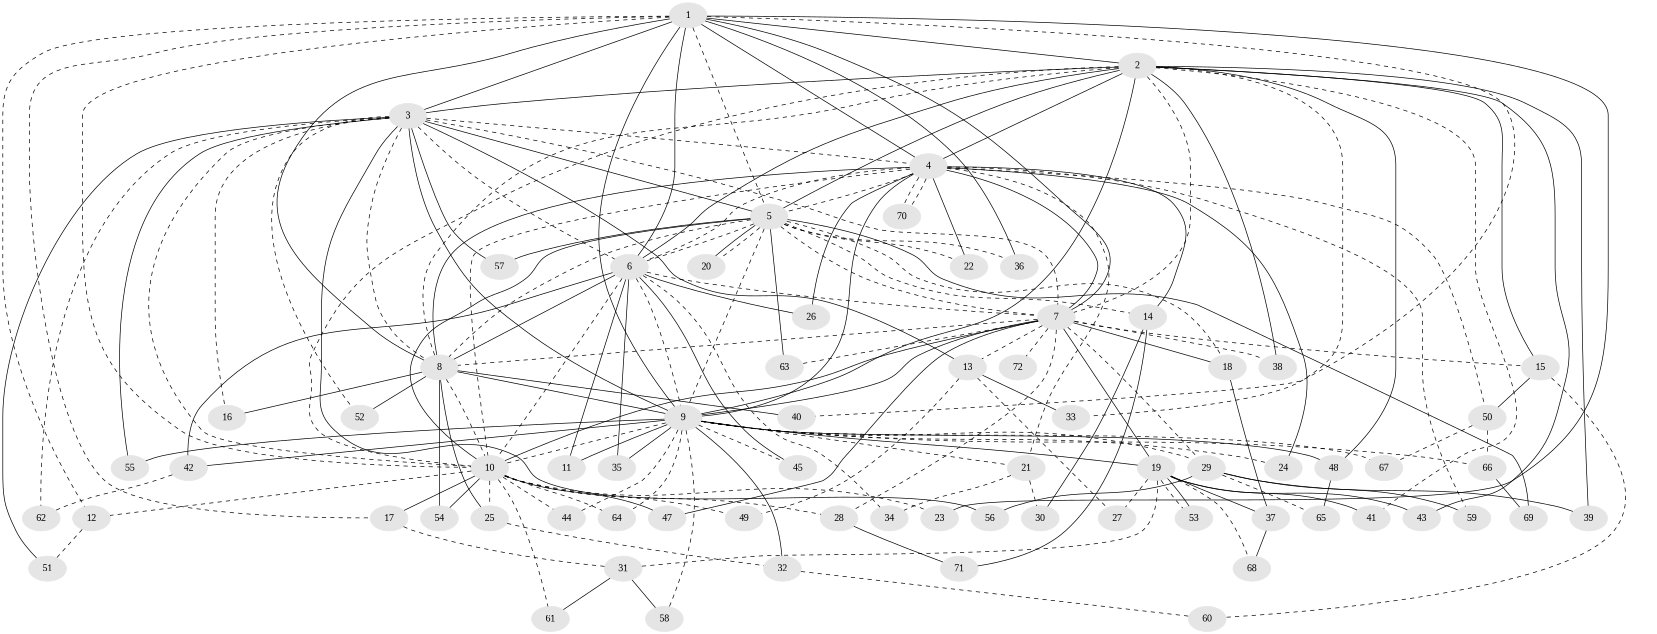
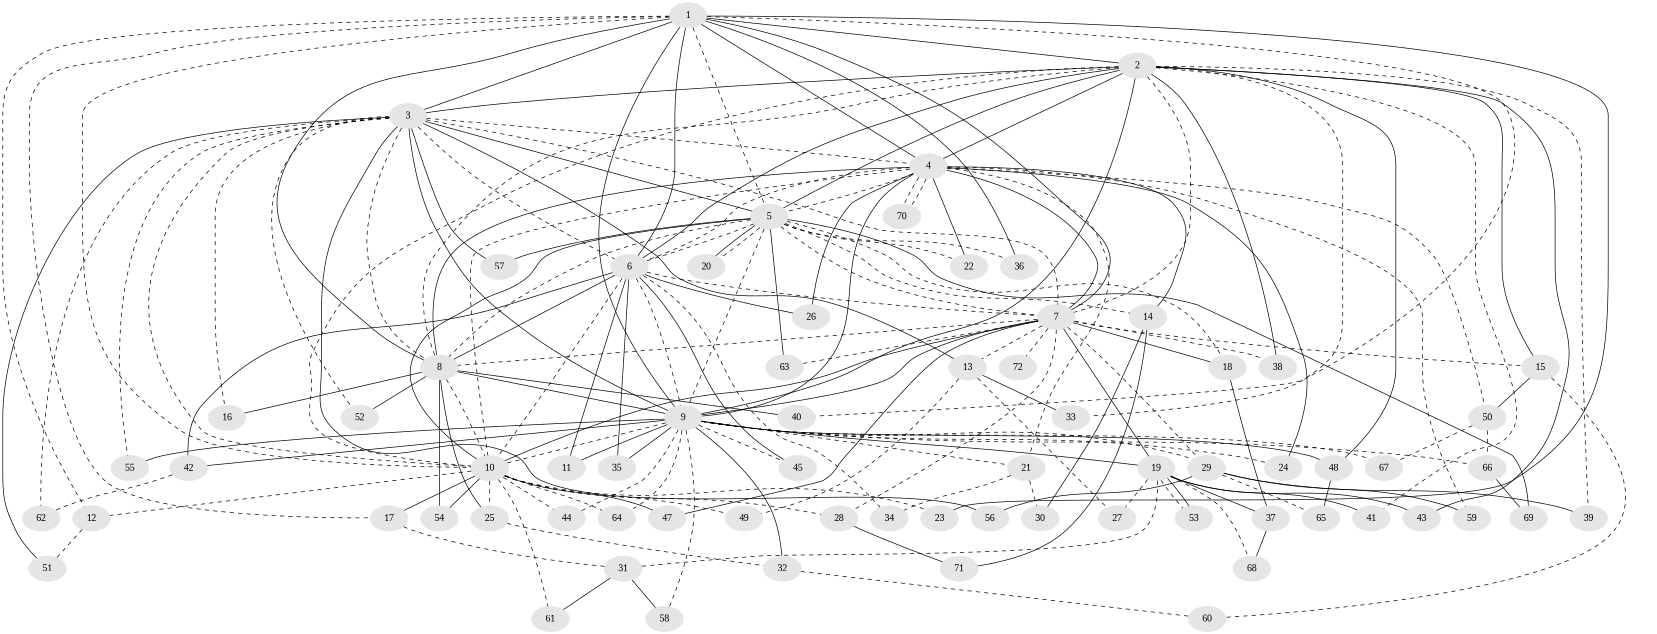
(1551, 117) -> (1551, 117)
(156, 202) -> (156, 202)
